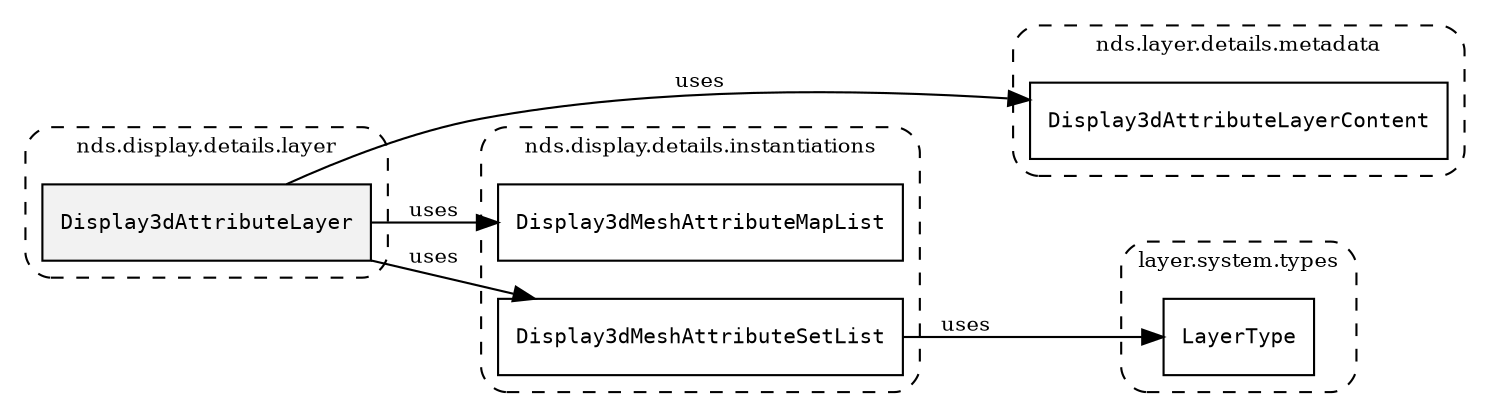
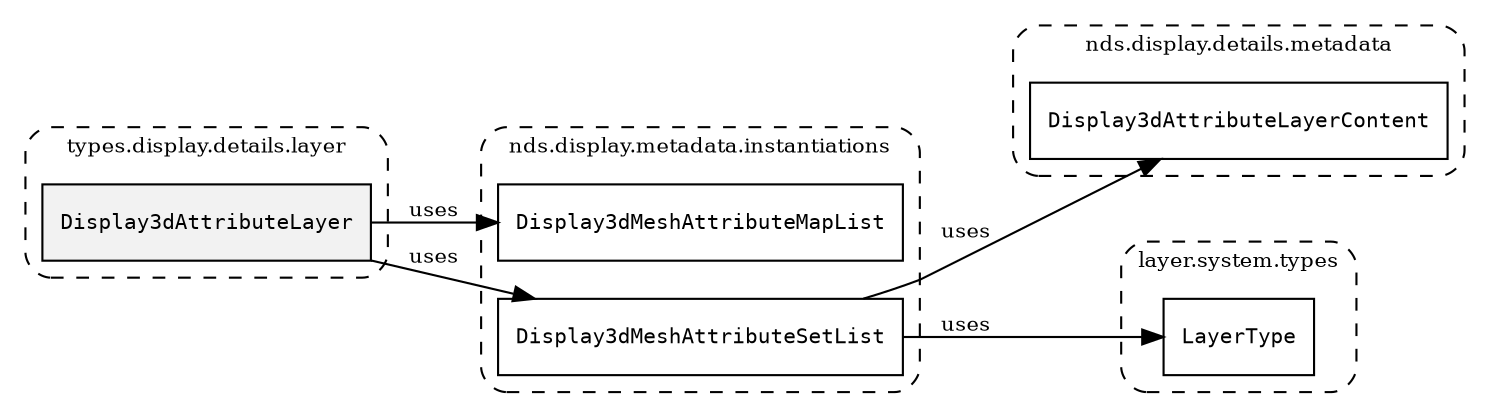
(1239, 46) -> (1239, 46)
(641, 99) -> (1004, 238)
(207, 147) -> (207, 147)
(700, 147) -> (700, 147)
